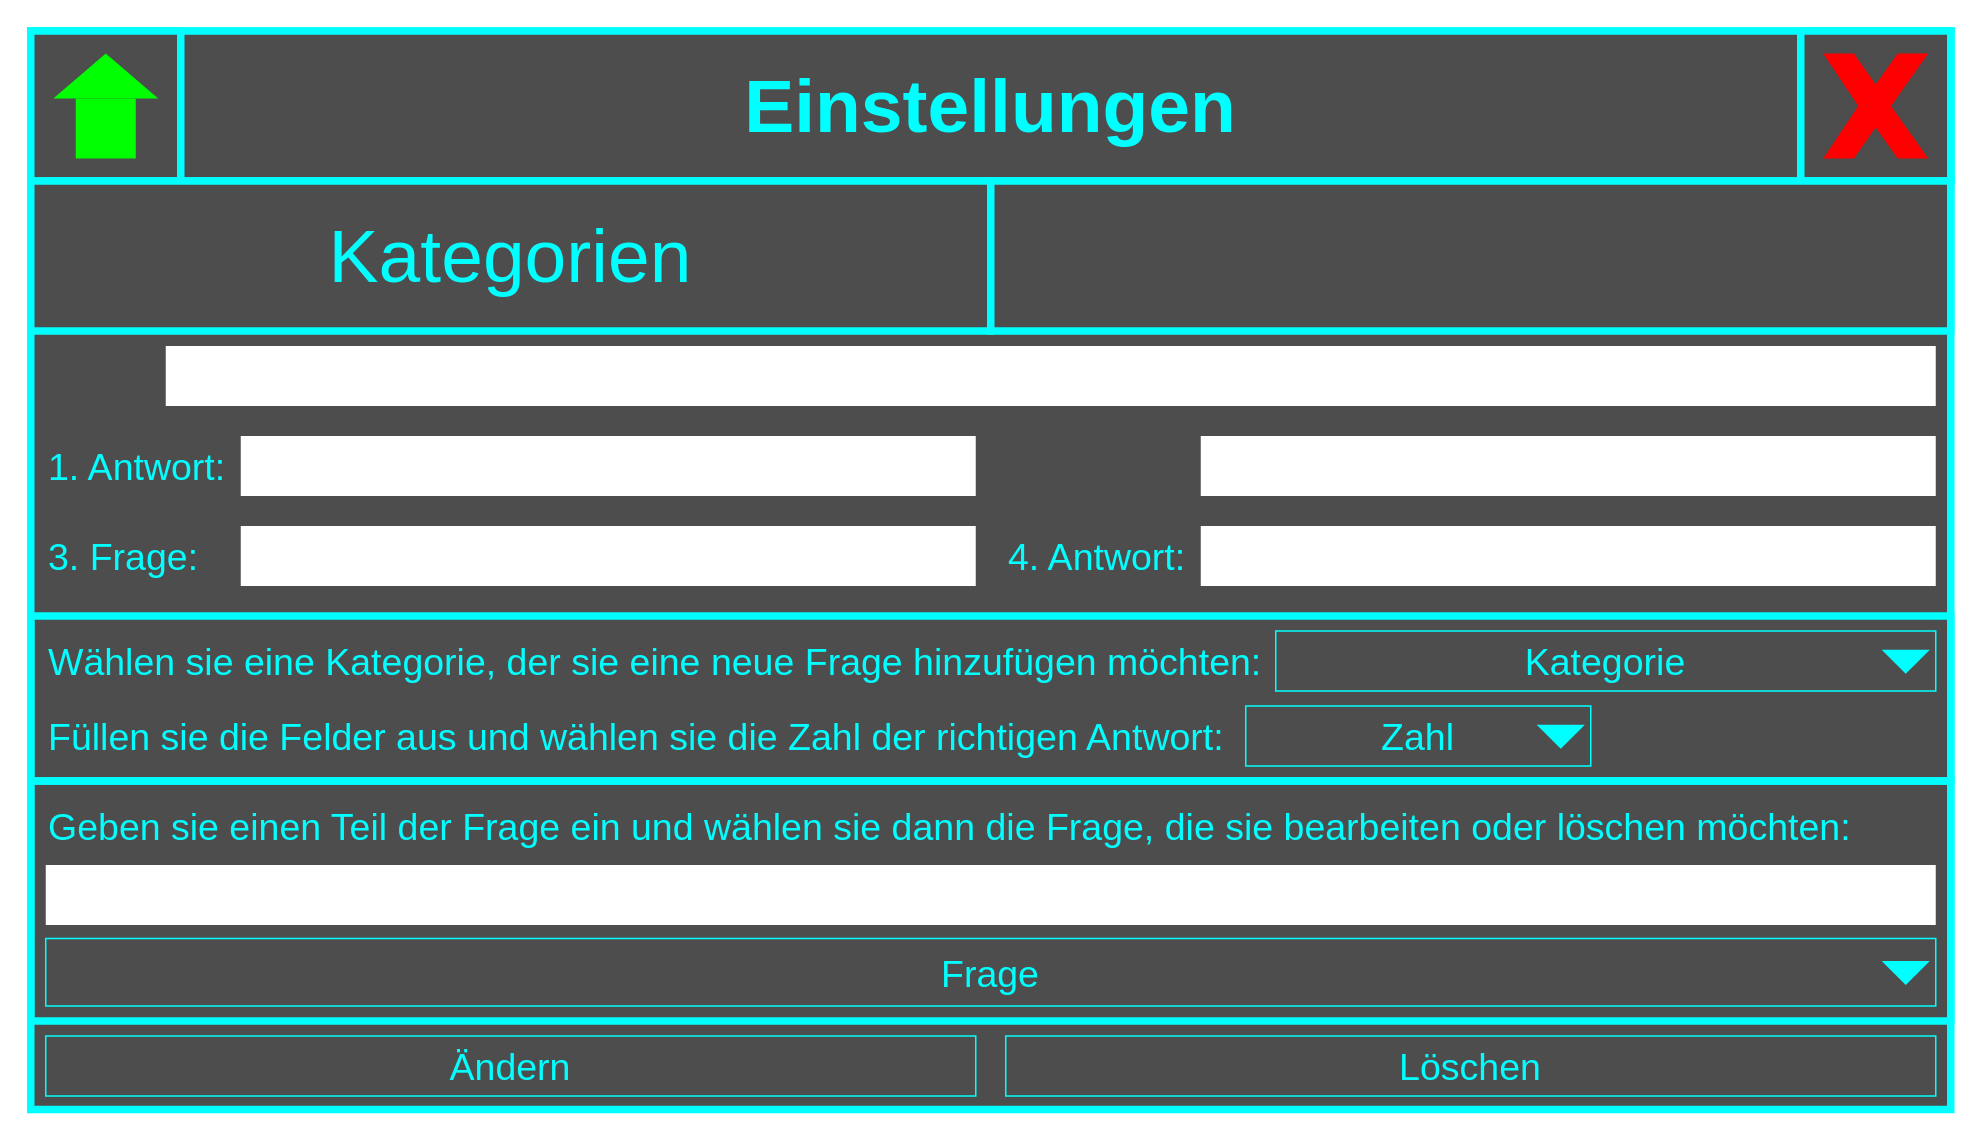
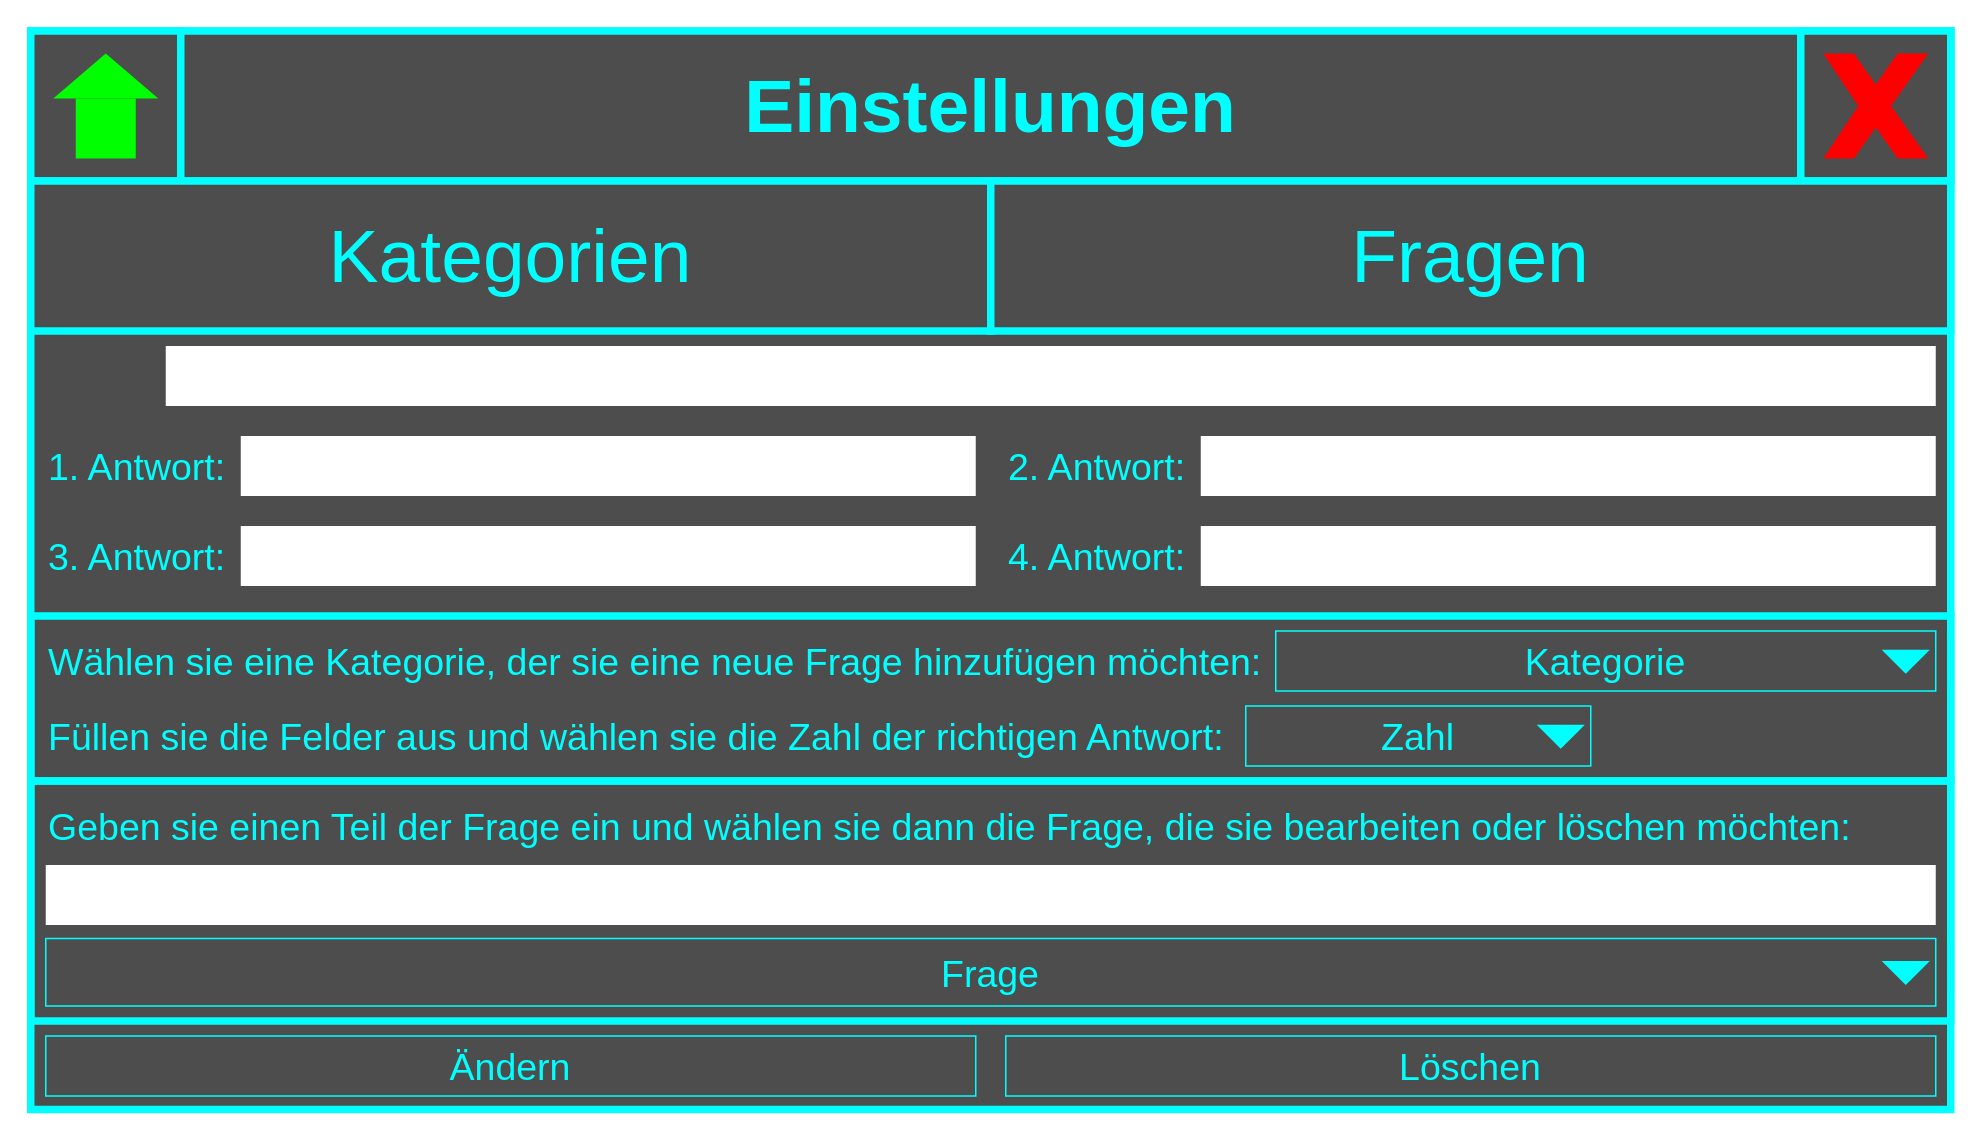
none -> (1471, 256)
none -> (1103, 466)
(129, 556) -> (145, 556)
